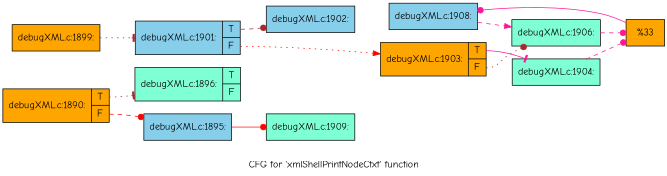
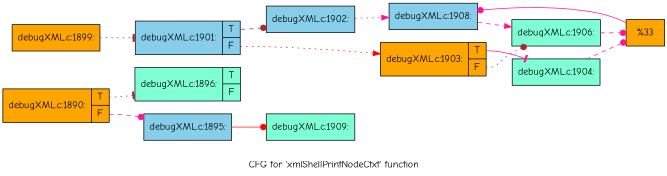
none -> (368, 18)
(124, 115) -> (124, 115)
